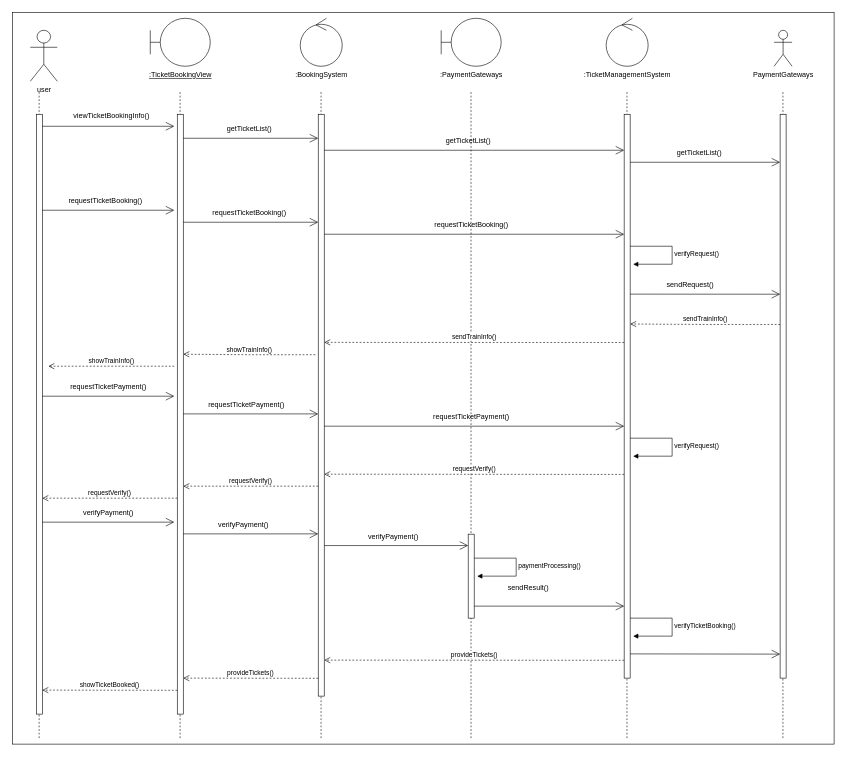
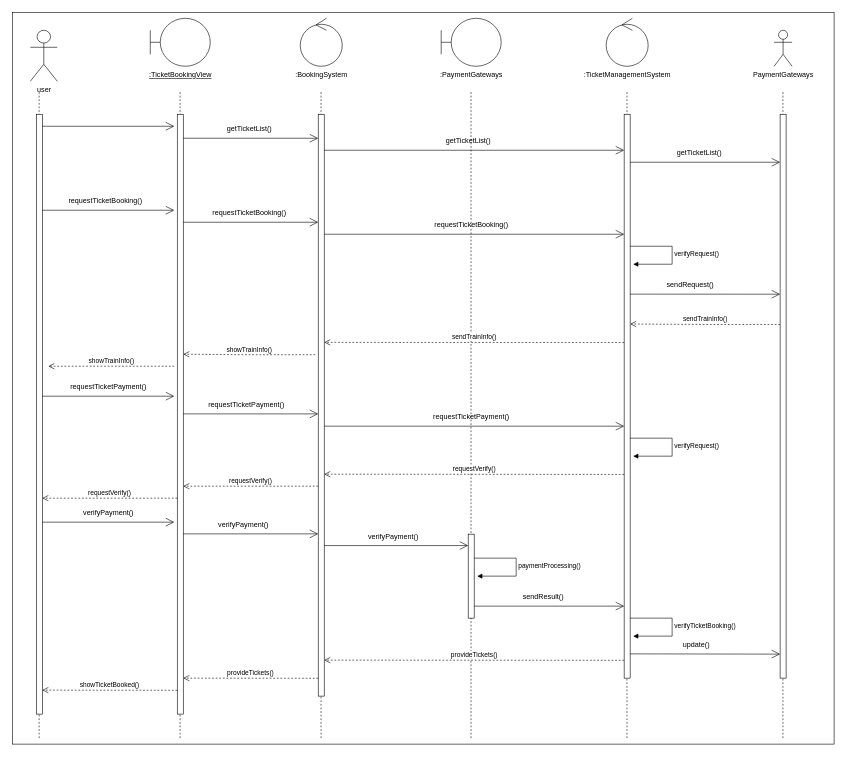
(111, 116) -> none
(528, 588) -> (543, 597)
none -> (696, 645)
